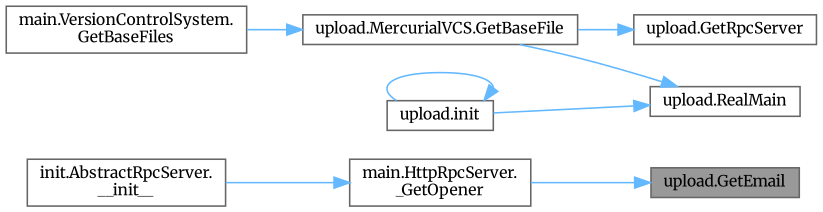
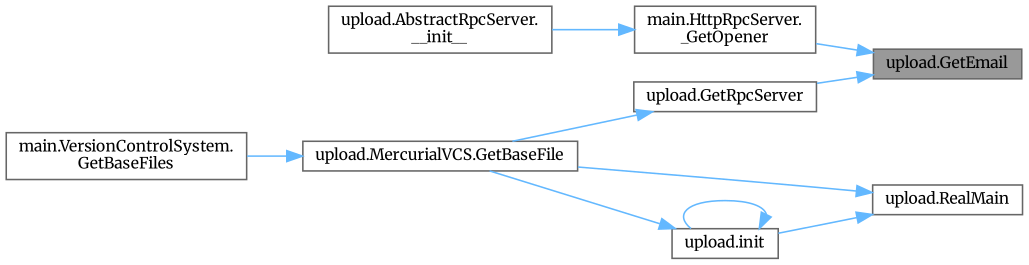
none -> (837, 80)
(126, 183) -> (440, 30)
none -> (575, 197)
